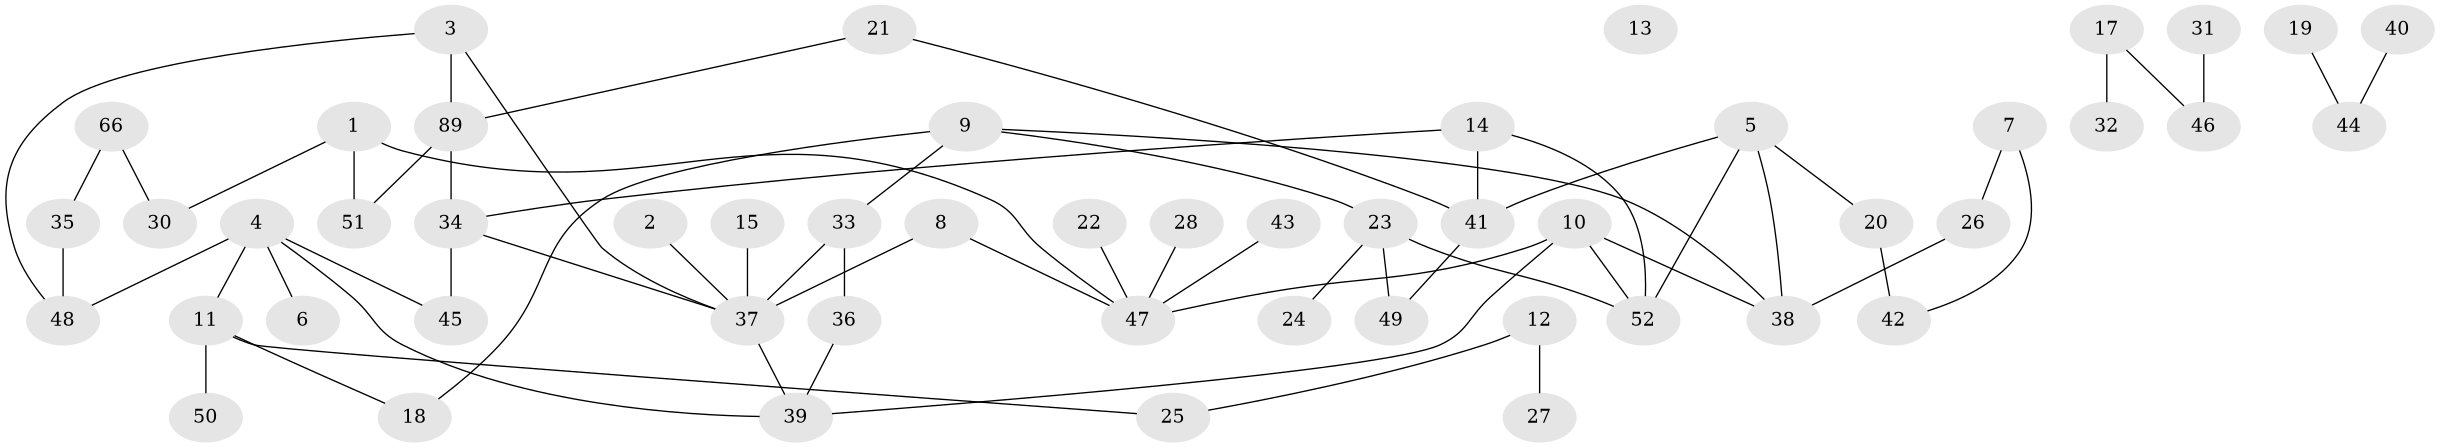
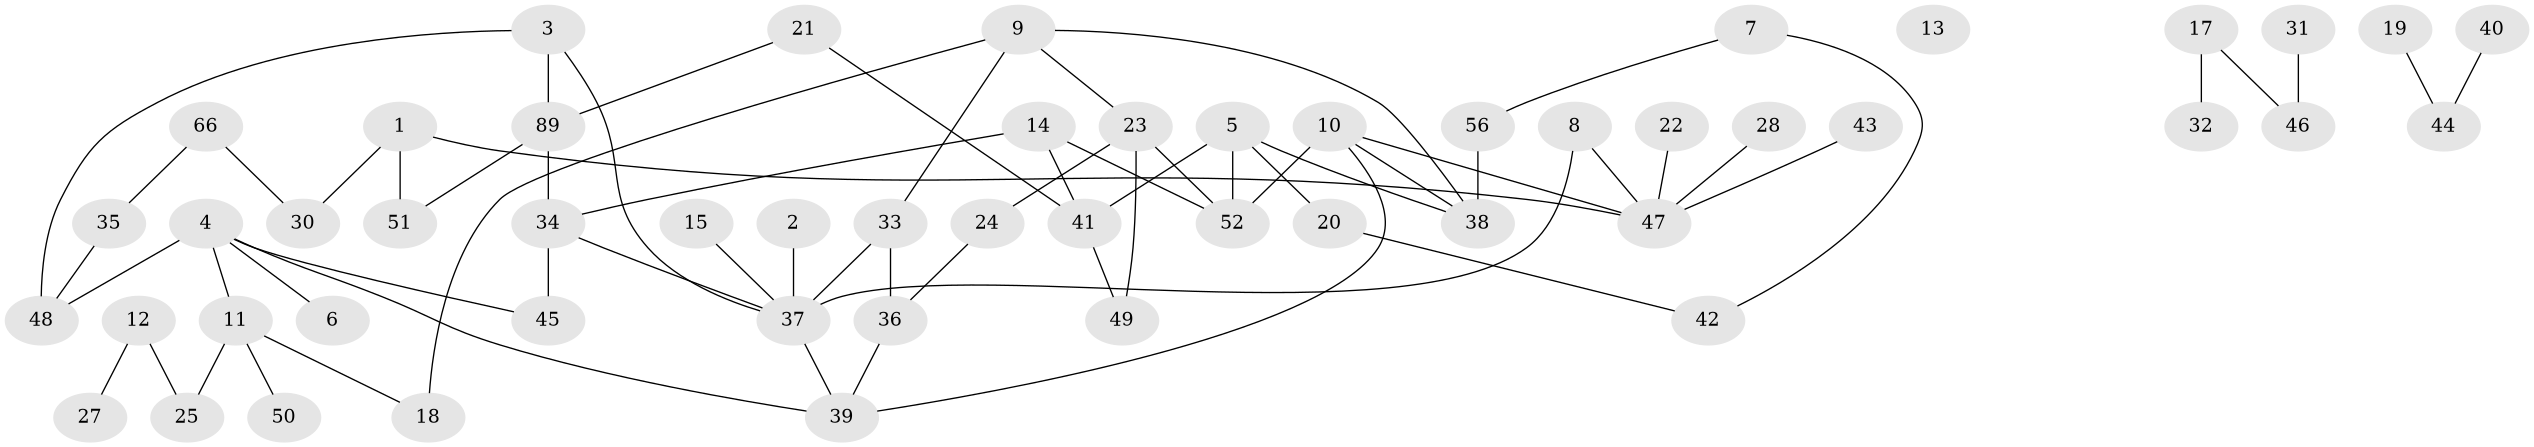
(1973, 224) -> (1478, 127)
none -> (939, 272)
